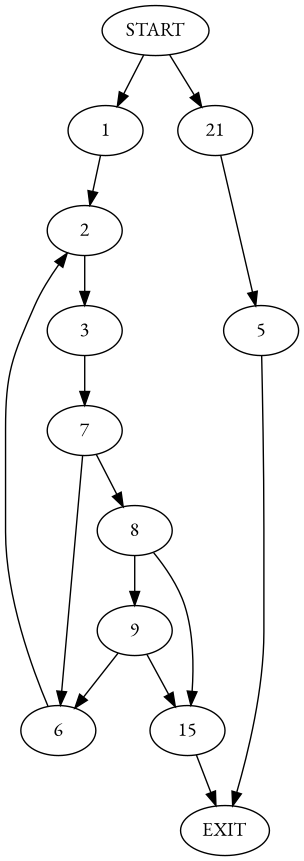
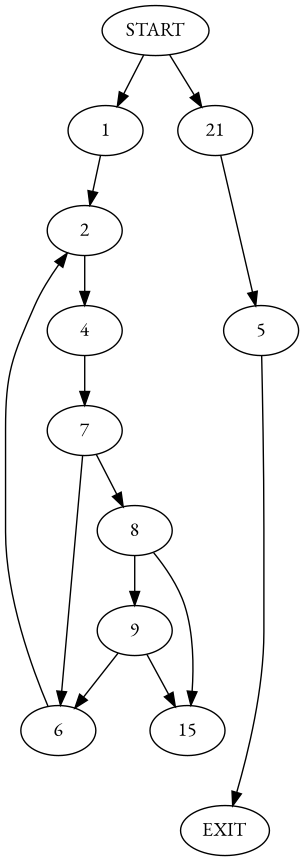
(85, 331) -> (85, 331)
(204, 774) -> none
